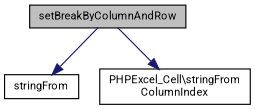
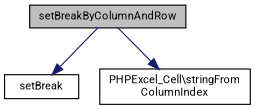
(42, 87) -> (42, 87)
